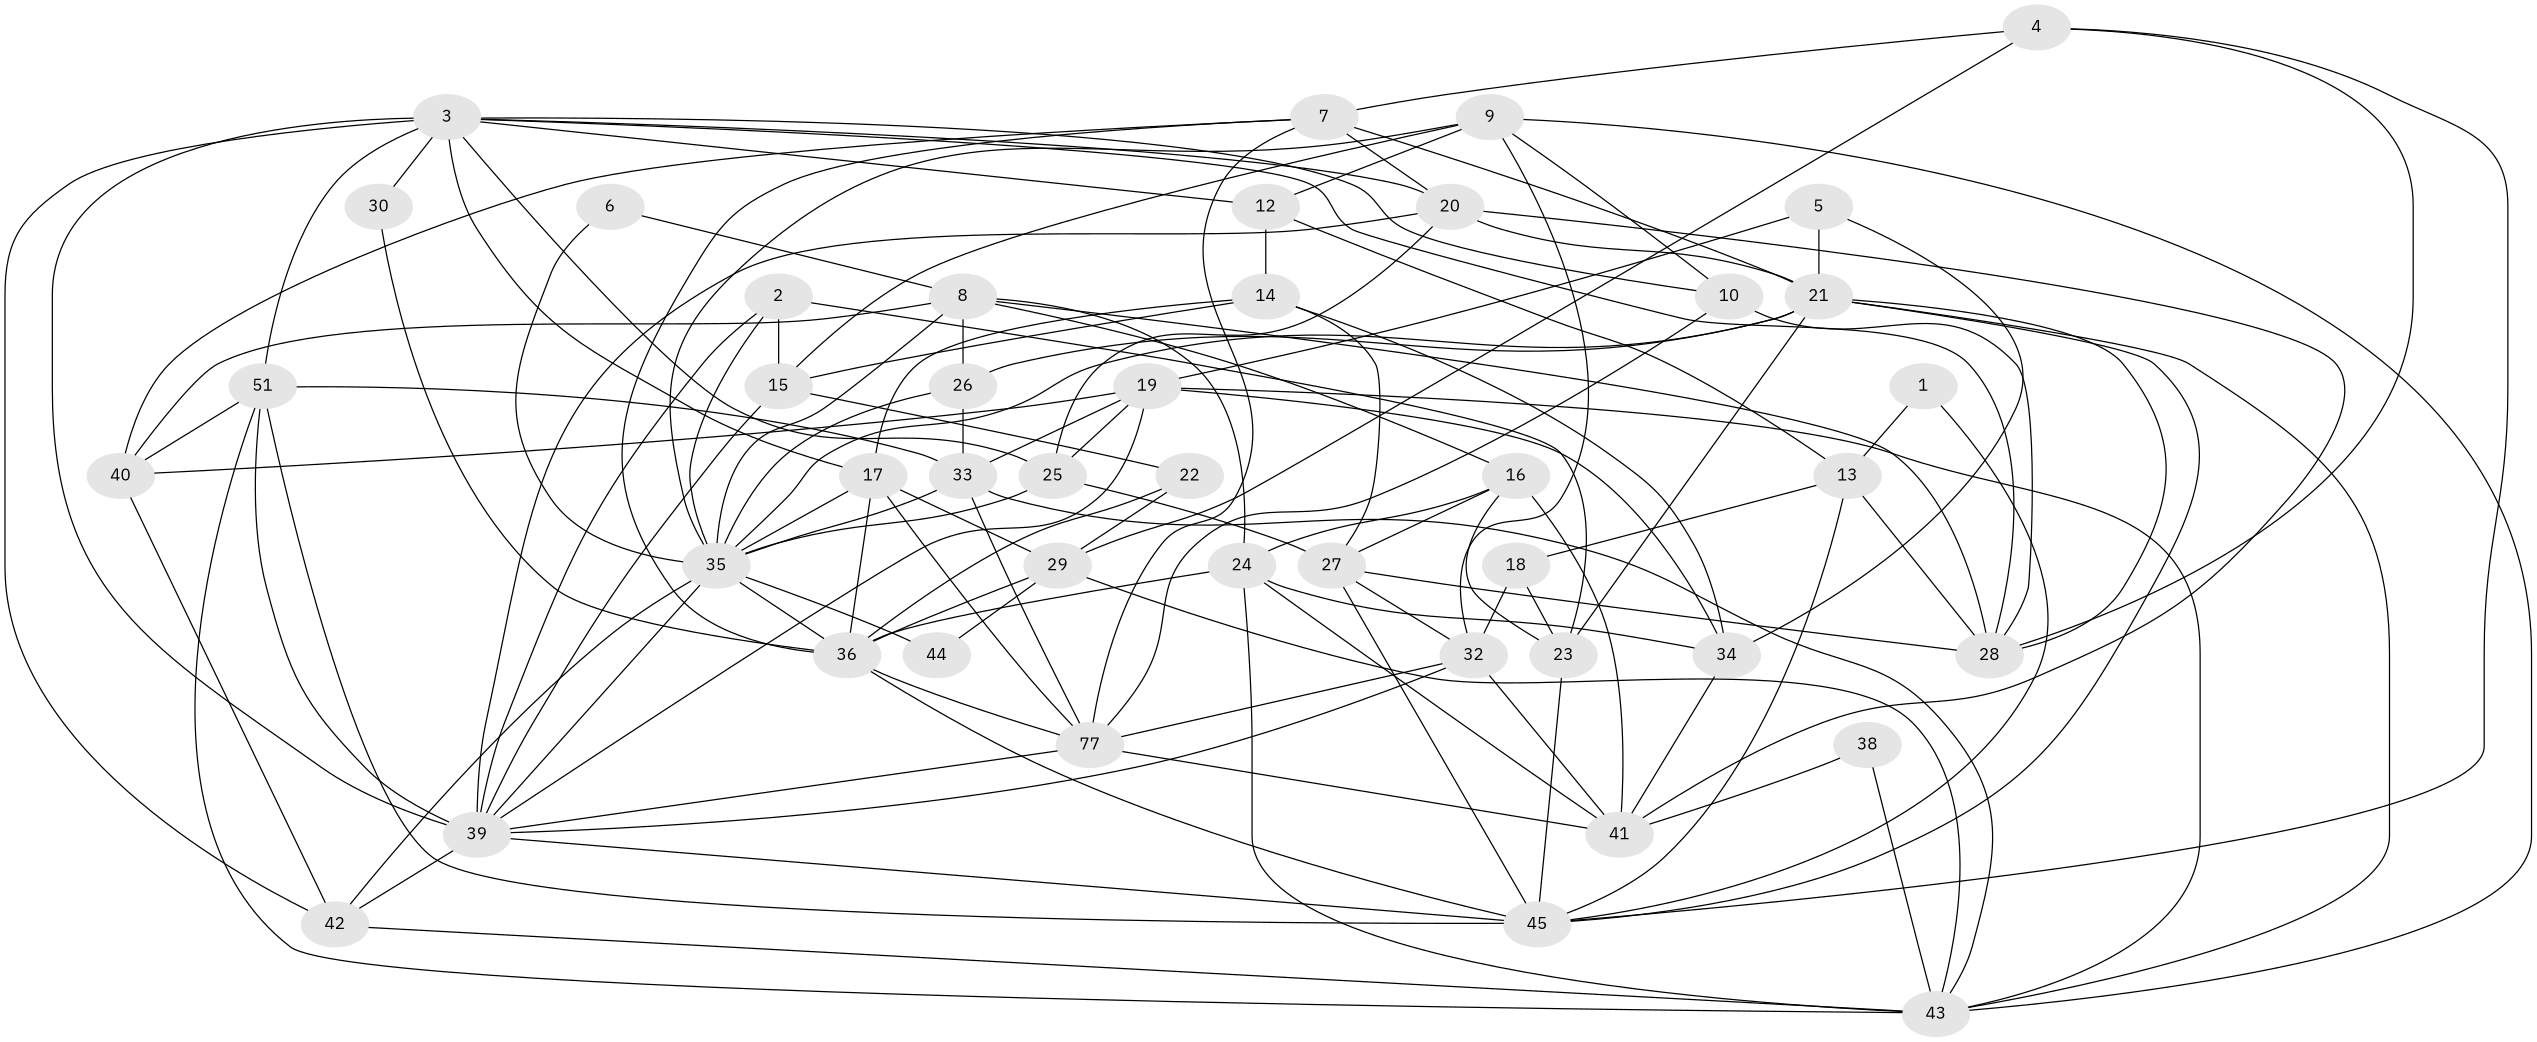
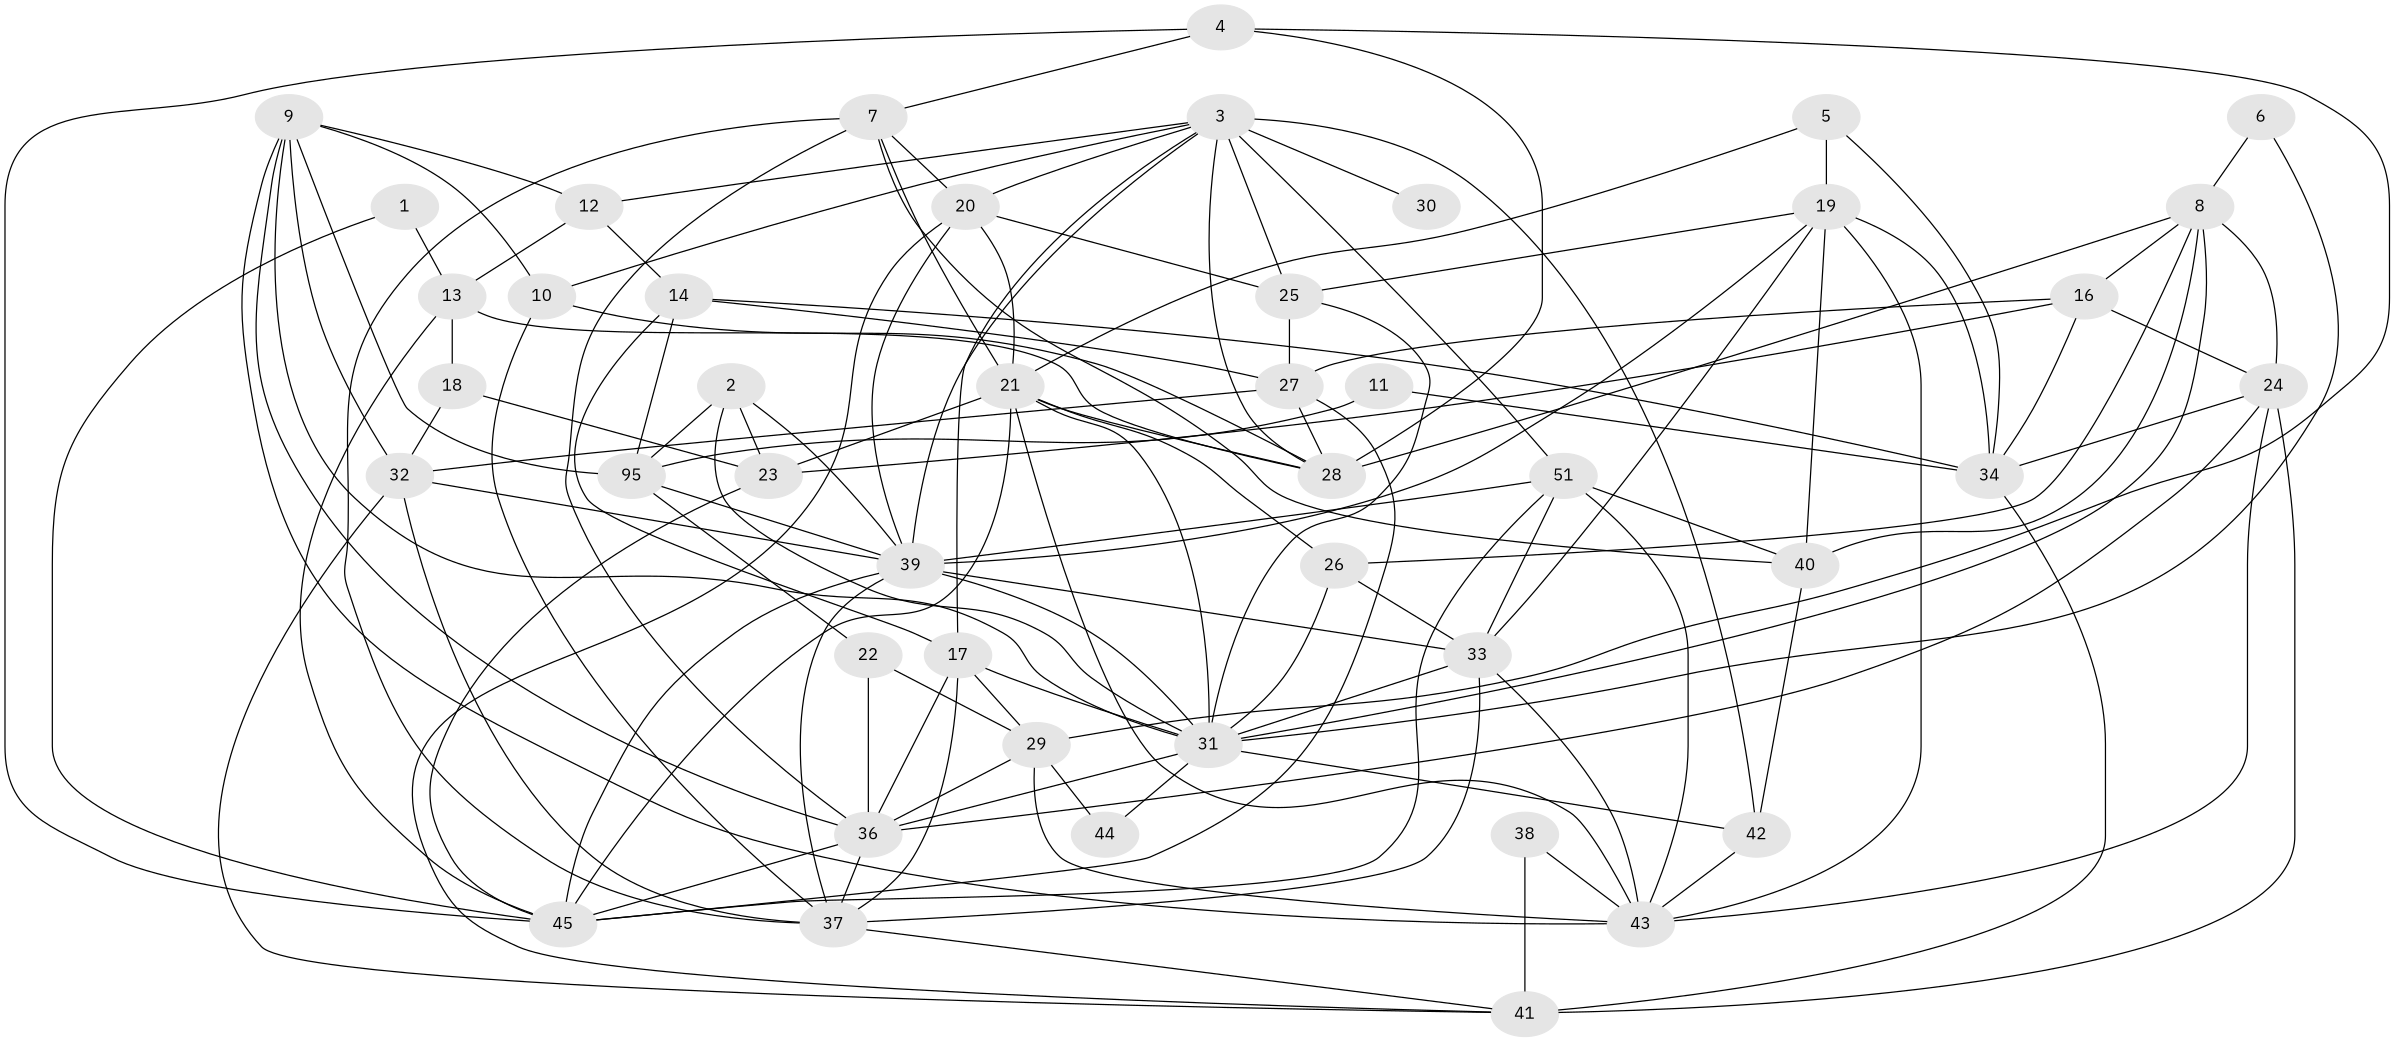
(779, 386) -> (632, 476)
none -> (1379, 386)
(507, 539) -> (399, 593)
(716, 566) -> (1208, 745)
(1611, 644) -> (2044, 389)
(1090, 745) -> (833, 924)
(406, 880) -> (1182, 609)
